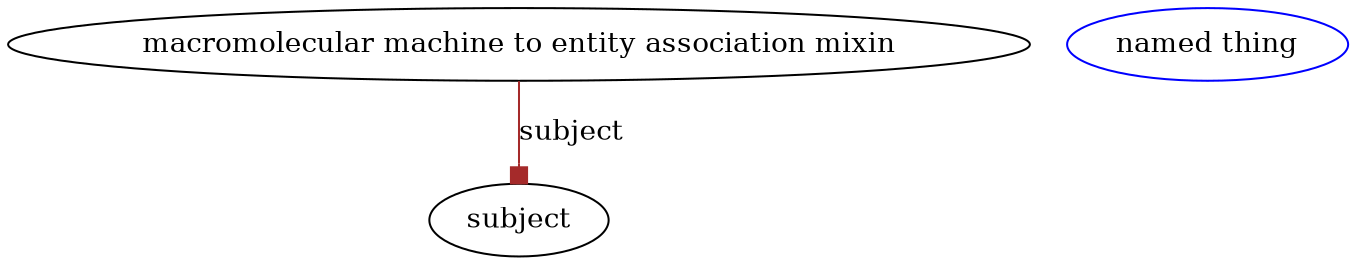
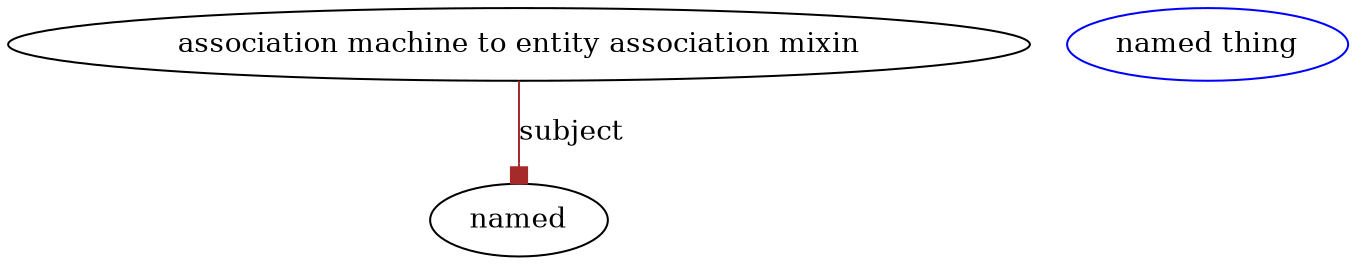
(519, 44) -> (519, 44)
(519, 220) -> (519, 220)
